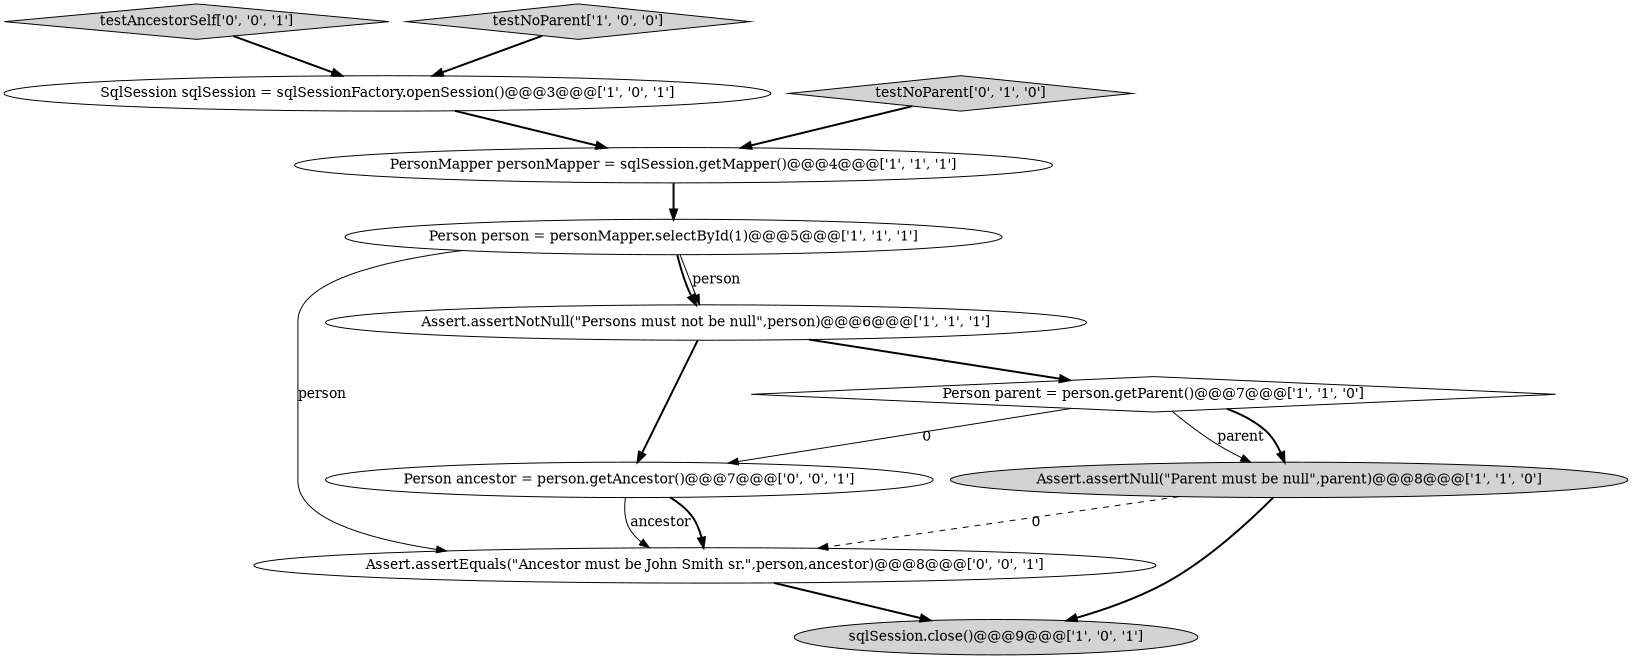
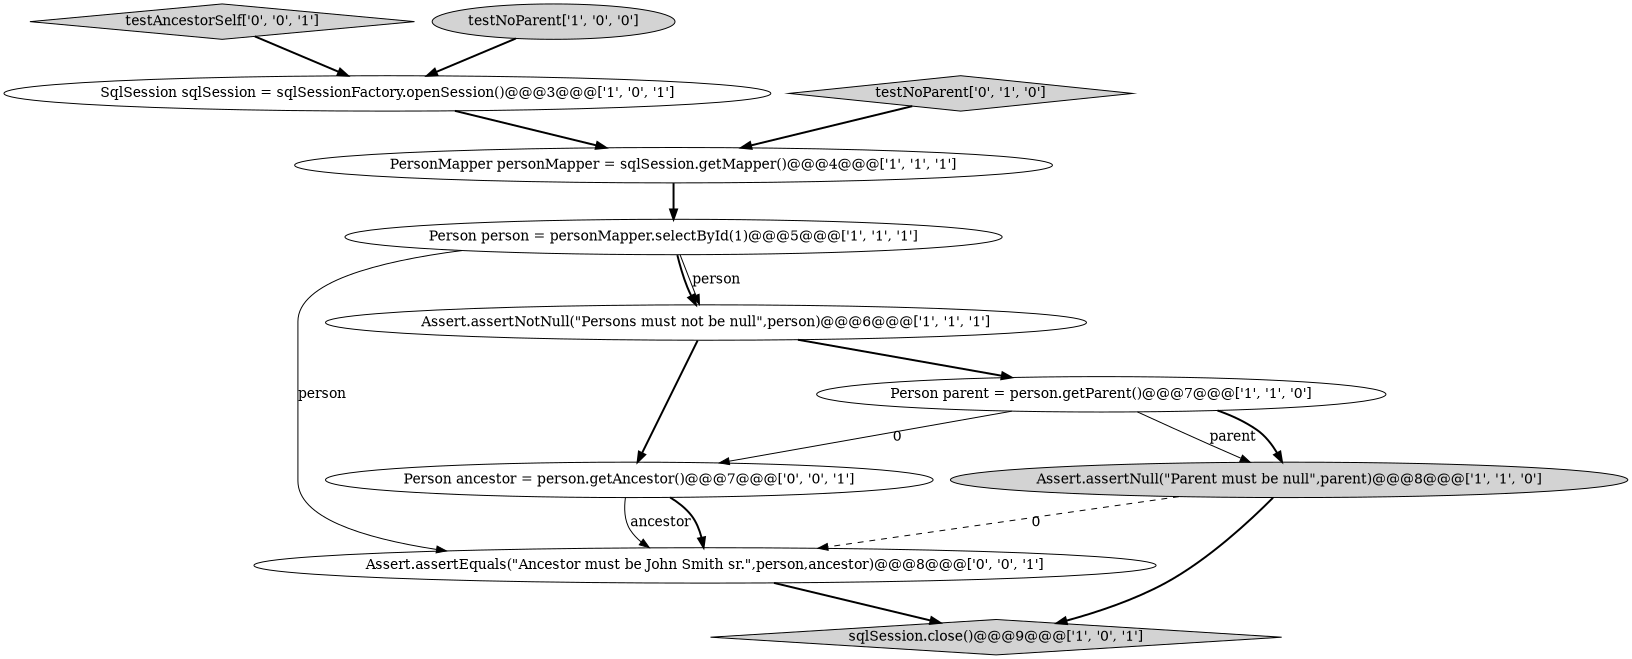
(578, 22) -> (554, 22)
(1153, 394) -> (1101, 394)
(996, 637) -> (996, 637)
